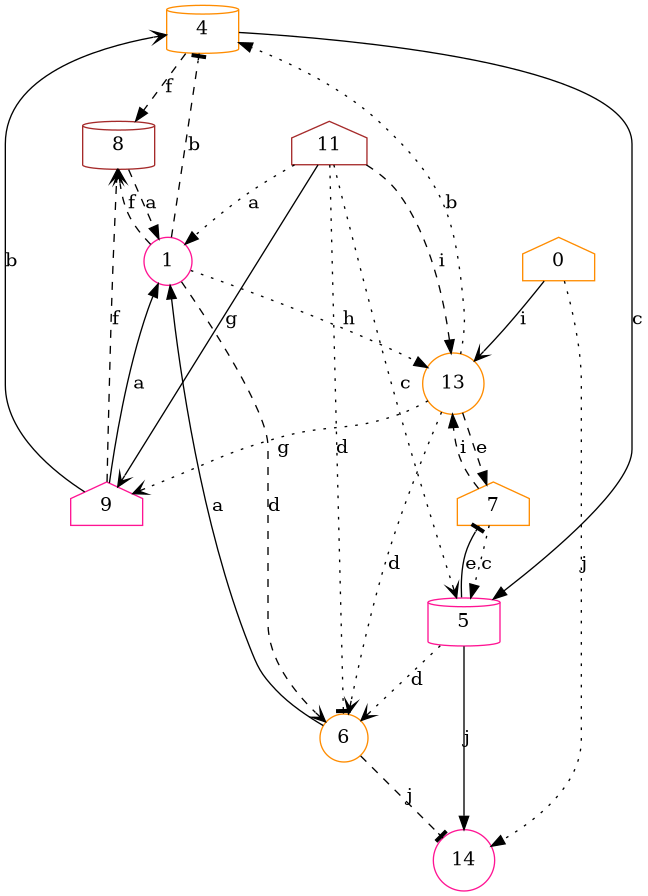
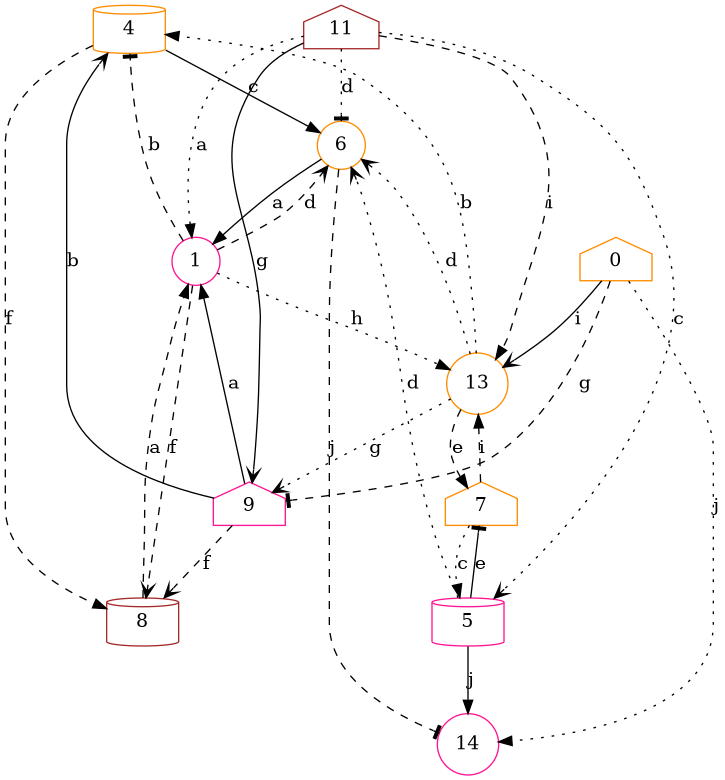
(632, 181) -> (237, 88)
none -> (496, 454)
